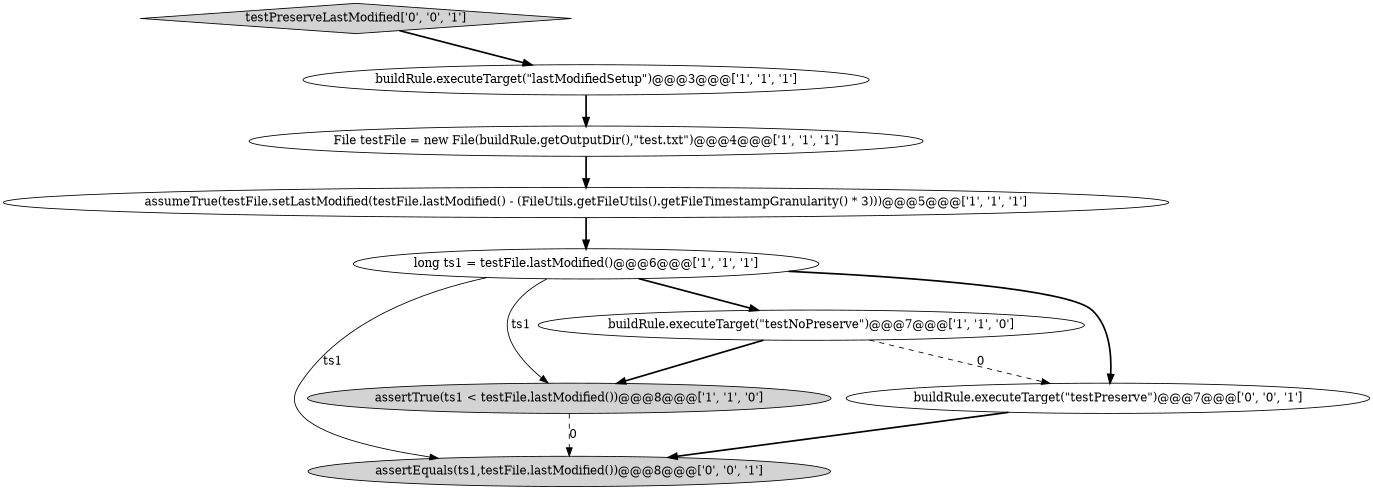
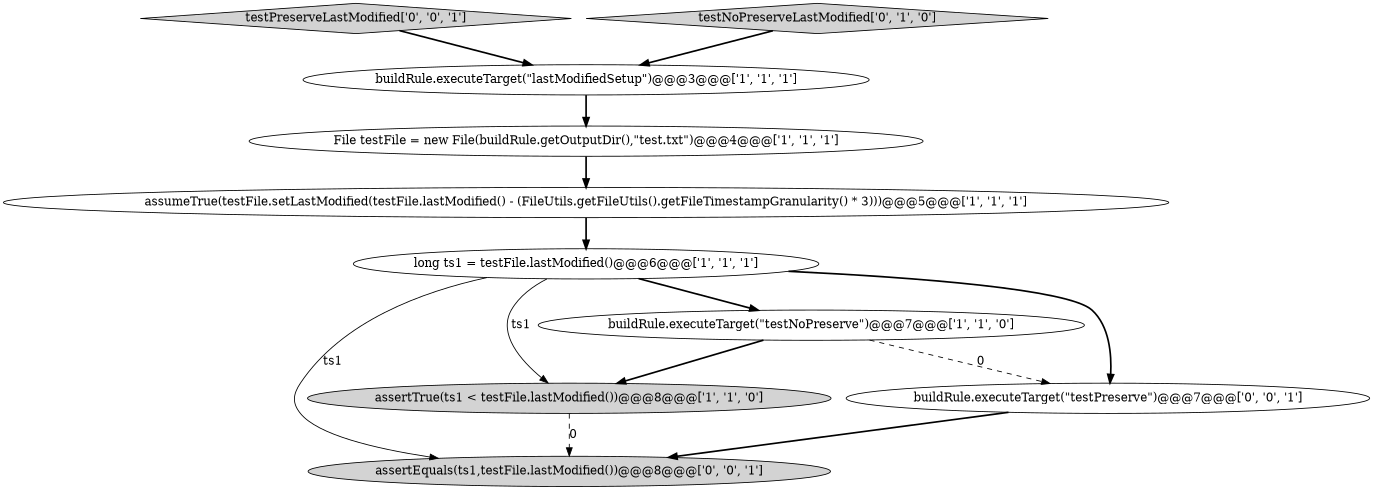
none -> (817, 18)
